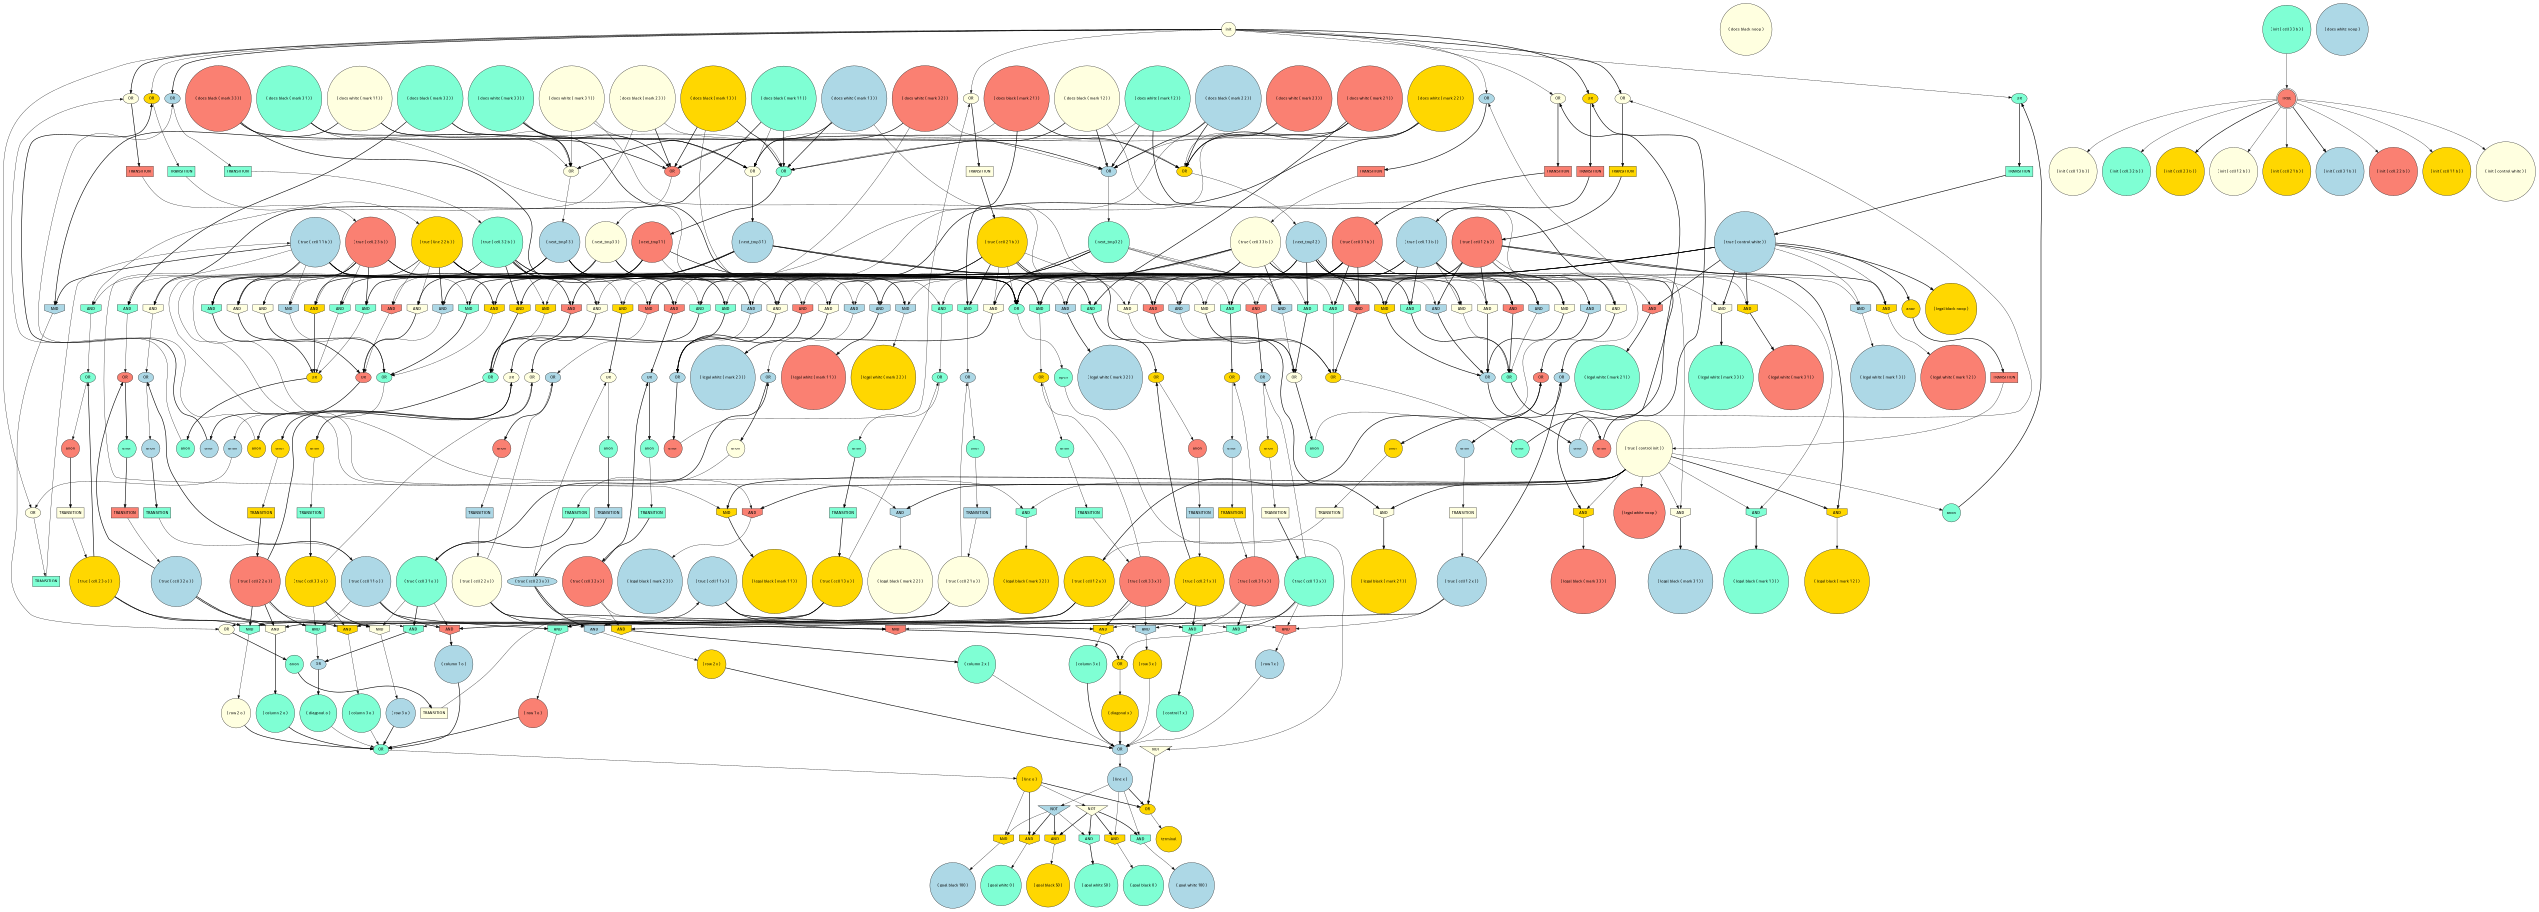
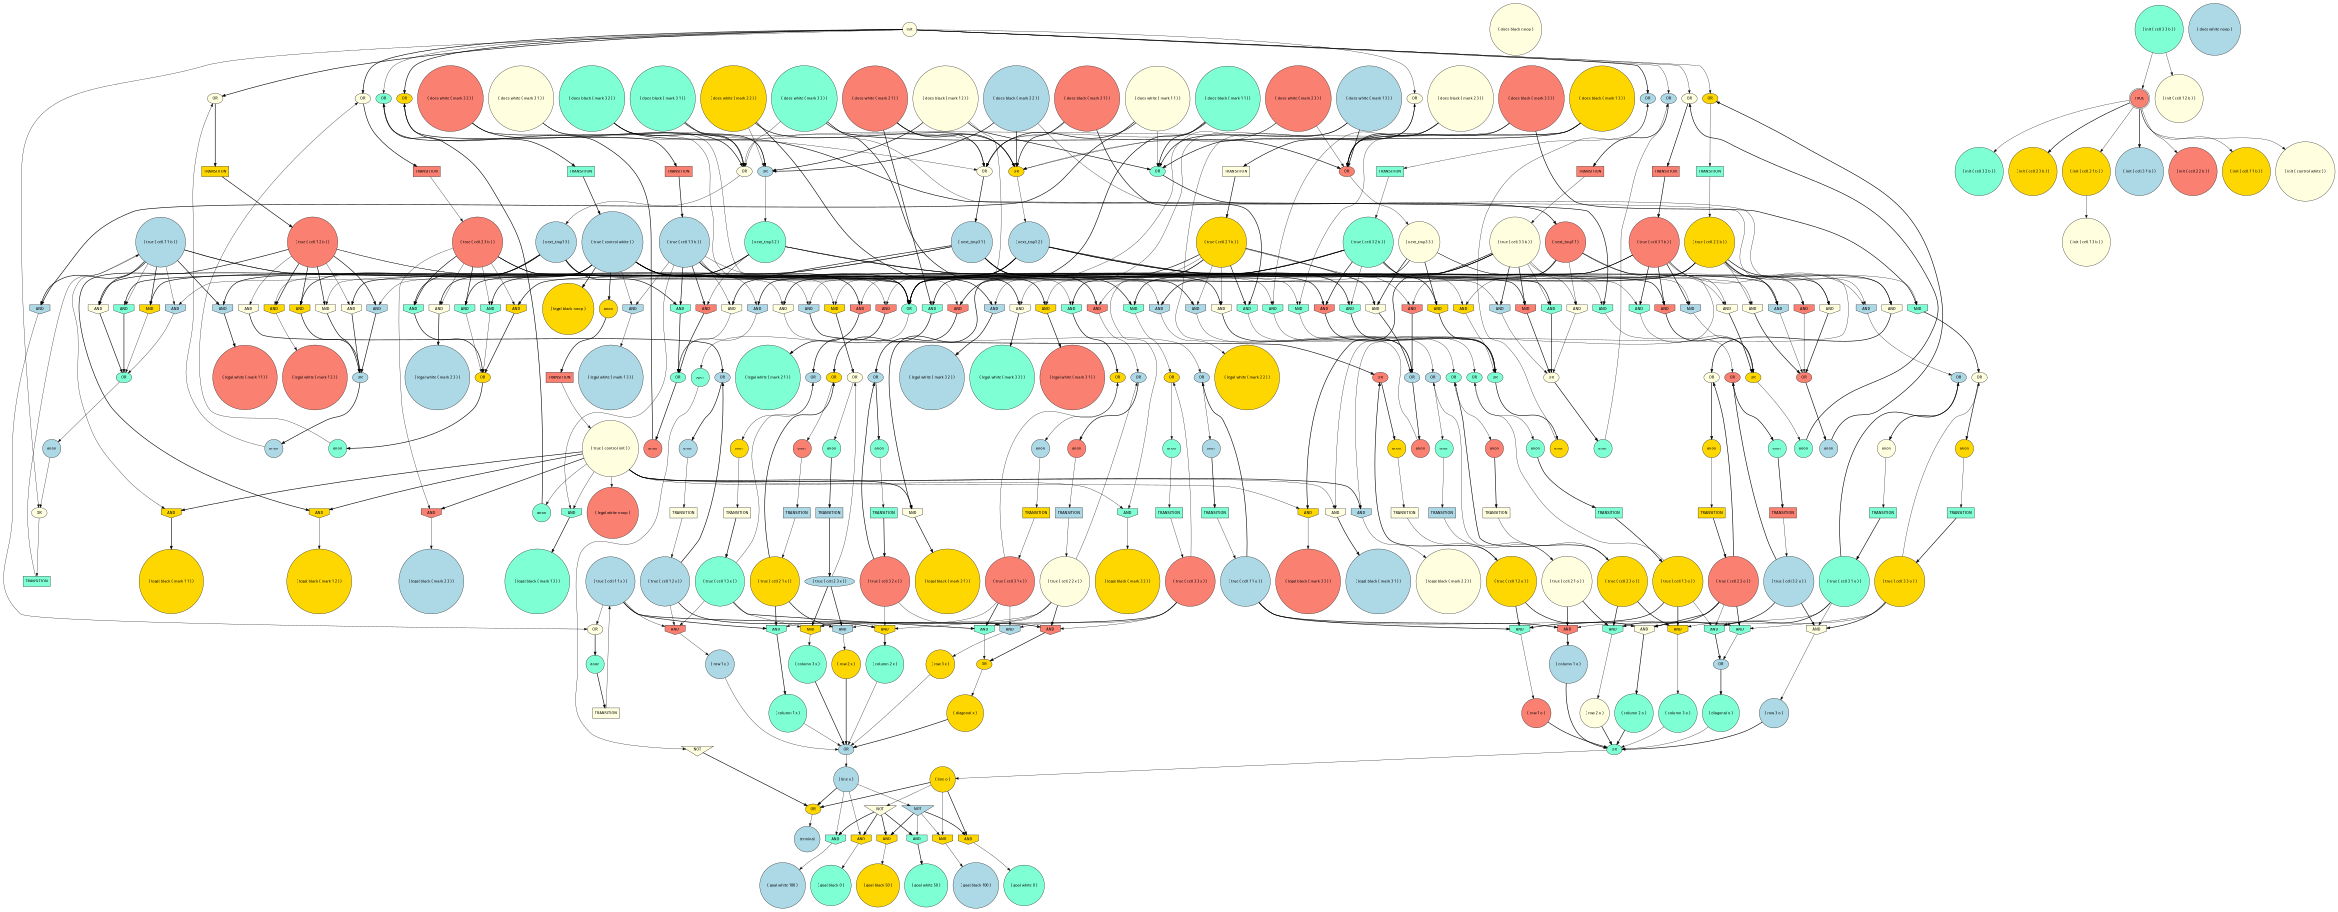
(1158, 99) -> none
(2179, 112) -> (2086, 205)
(2265, 128) -> (2169, 63)
(437, 242) -> (1710, 242)
(1175, 713) -> (788, 713)
(1169, 839) -> (807, 839)
